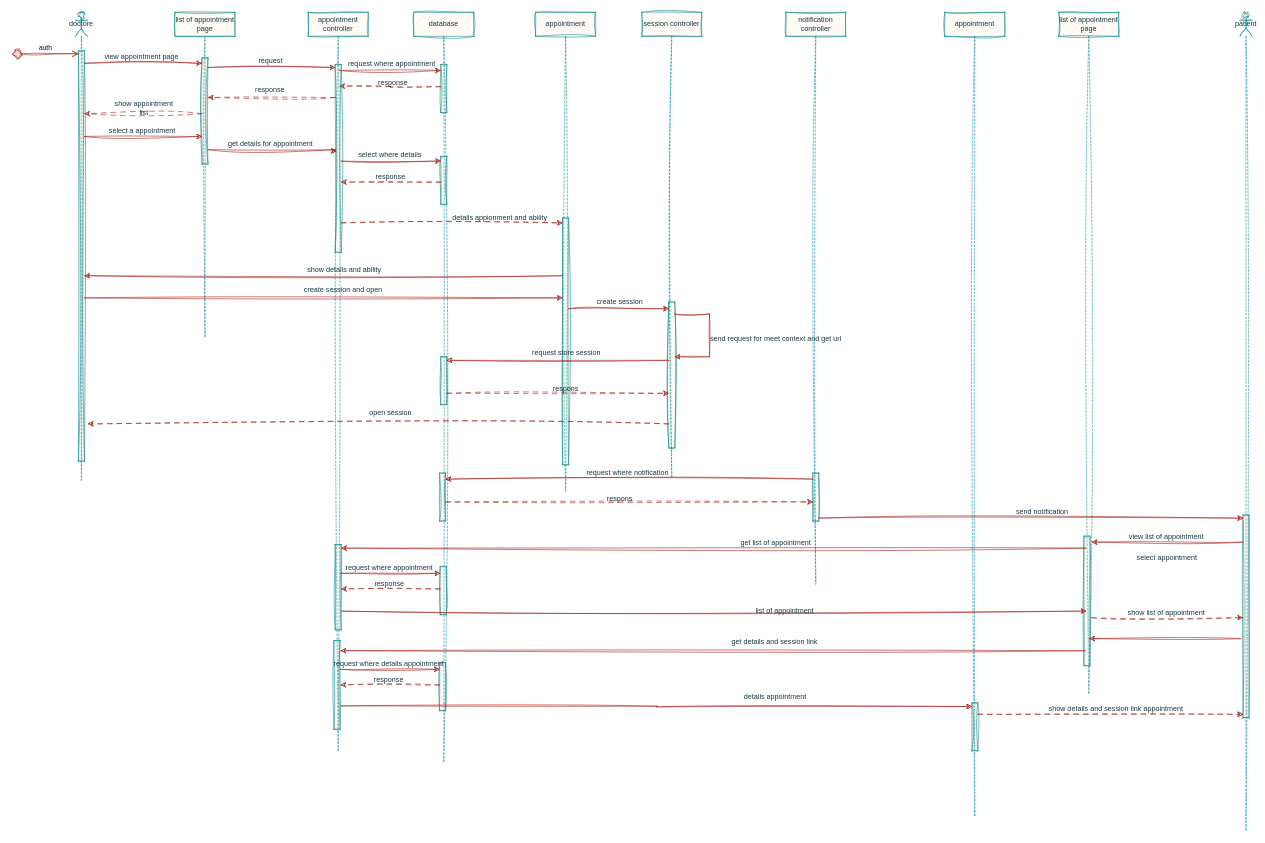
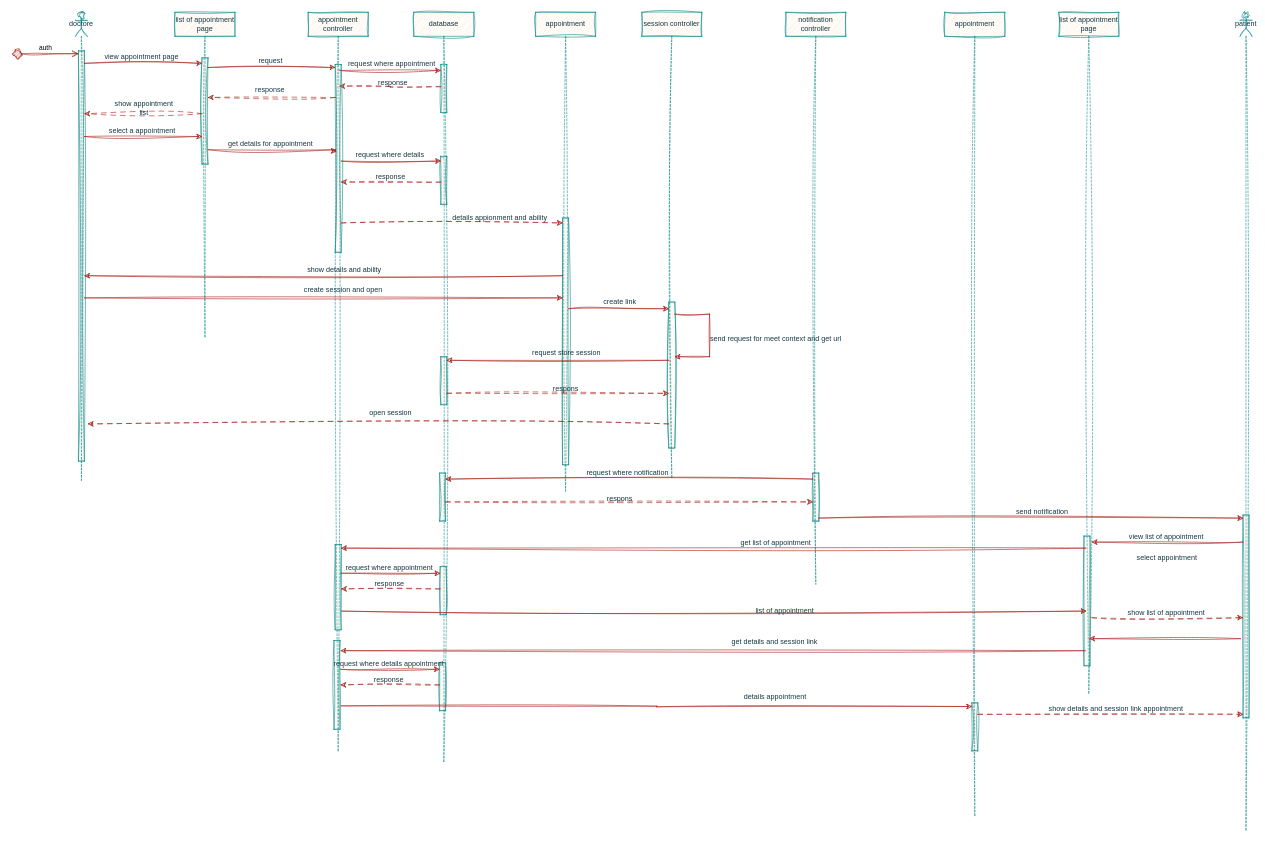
(390, 155) -> (390, 155)
(620, 302) -> (620, 302)
